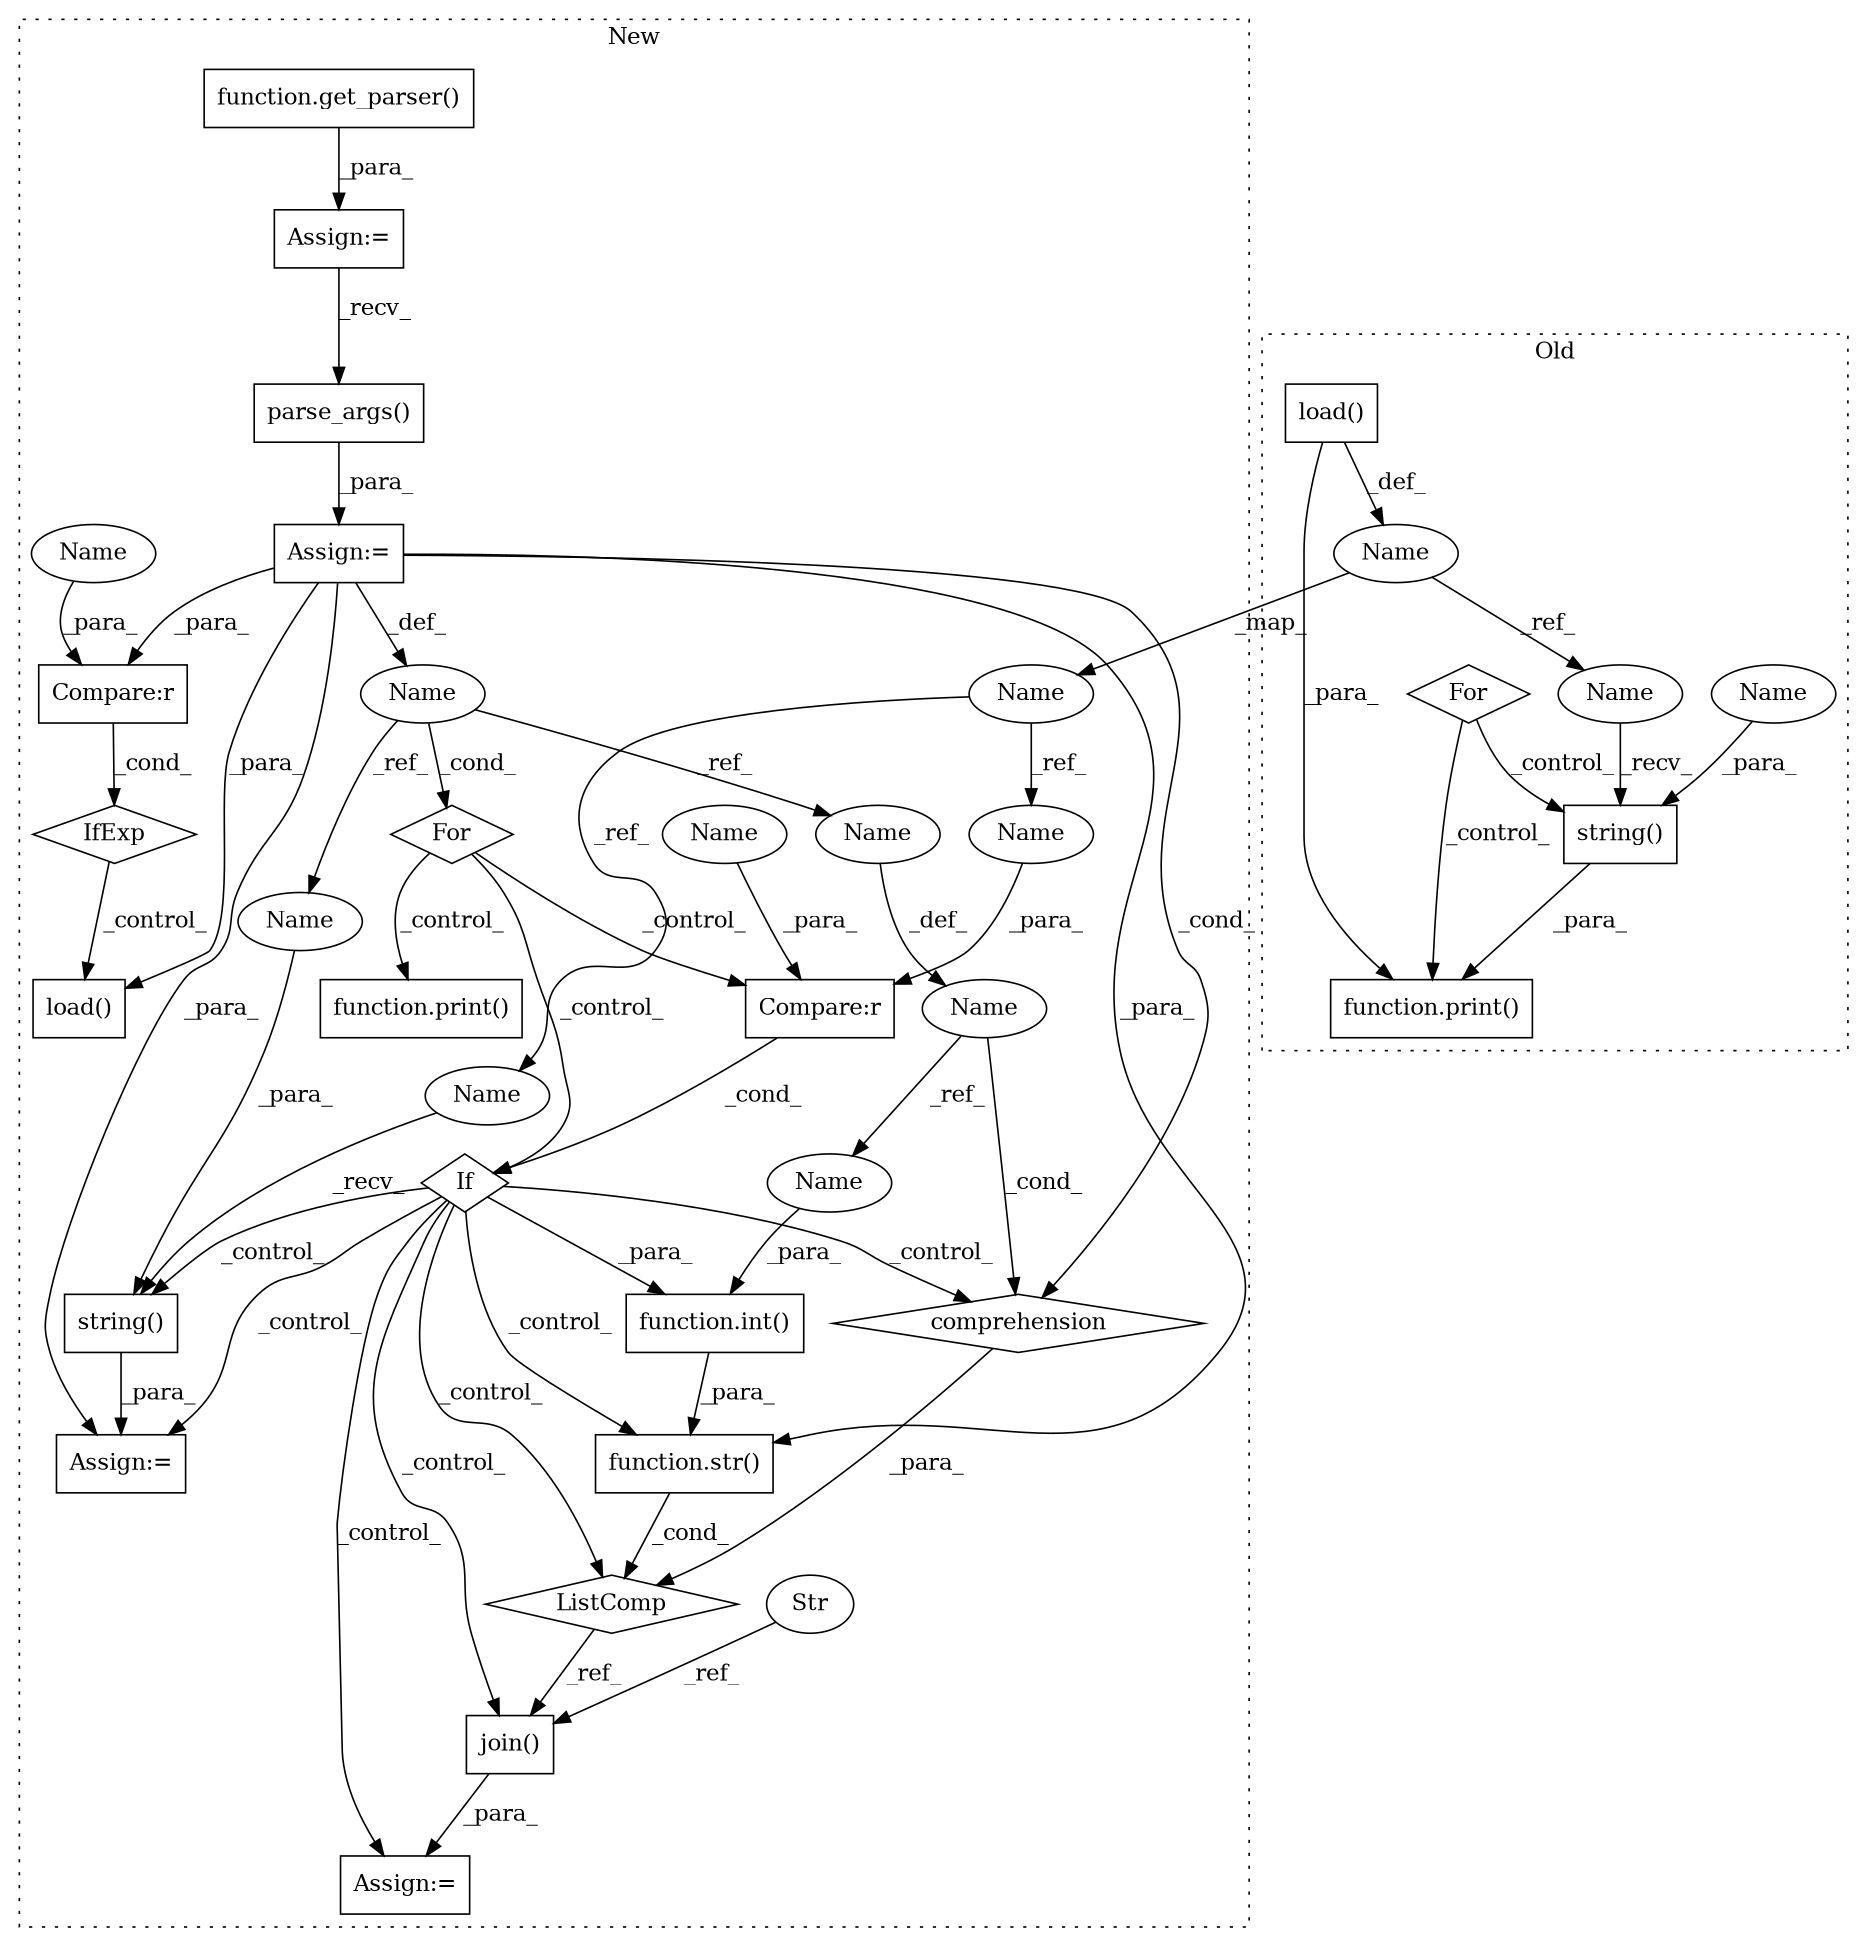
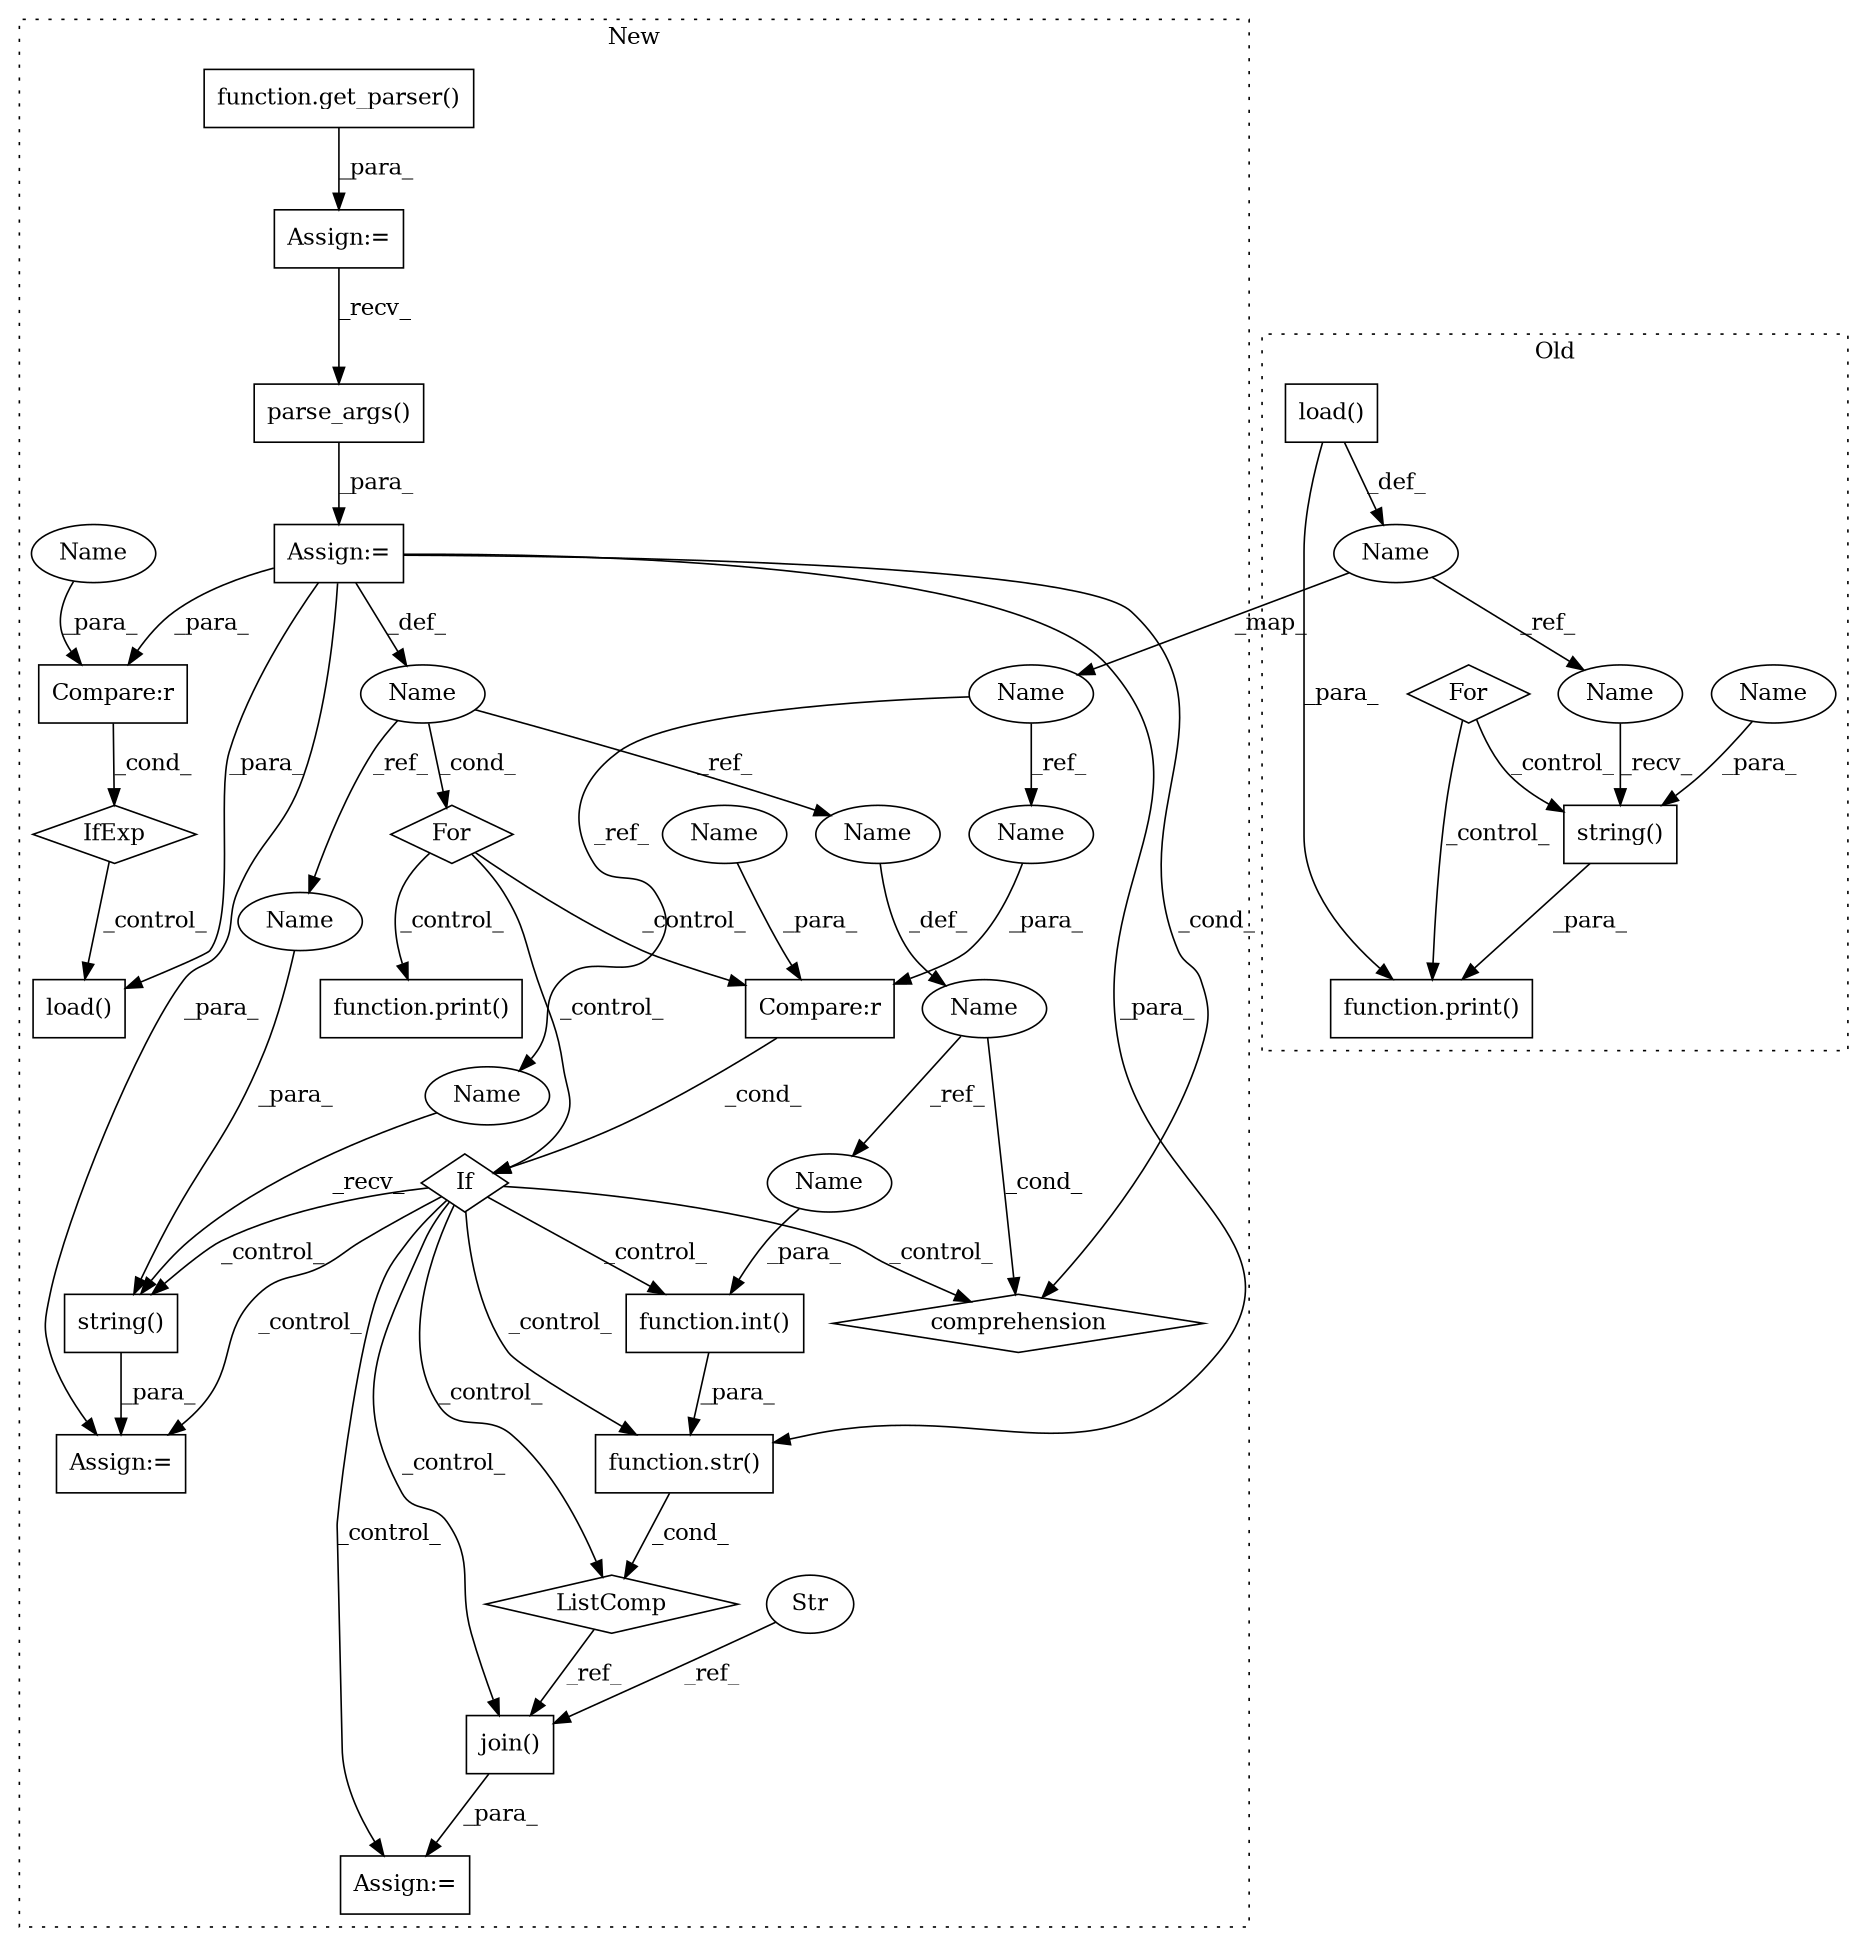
(655, 1253) -> (655, 1253)
(840, 1475) -> none
